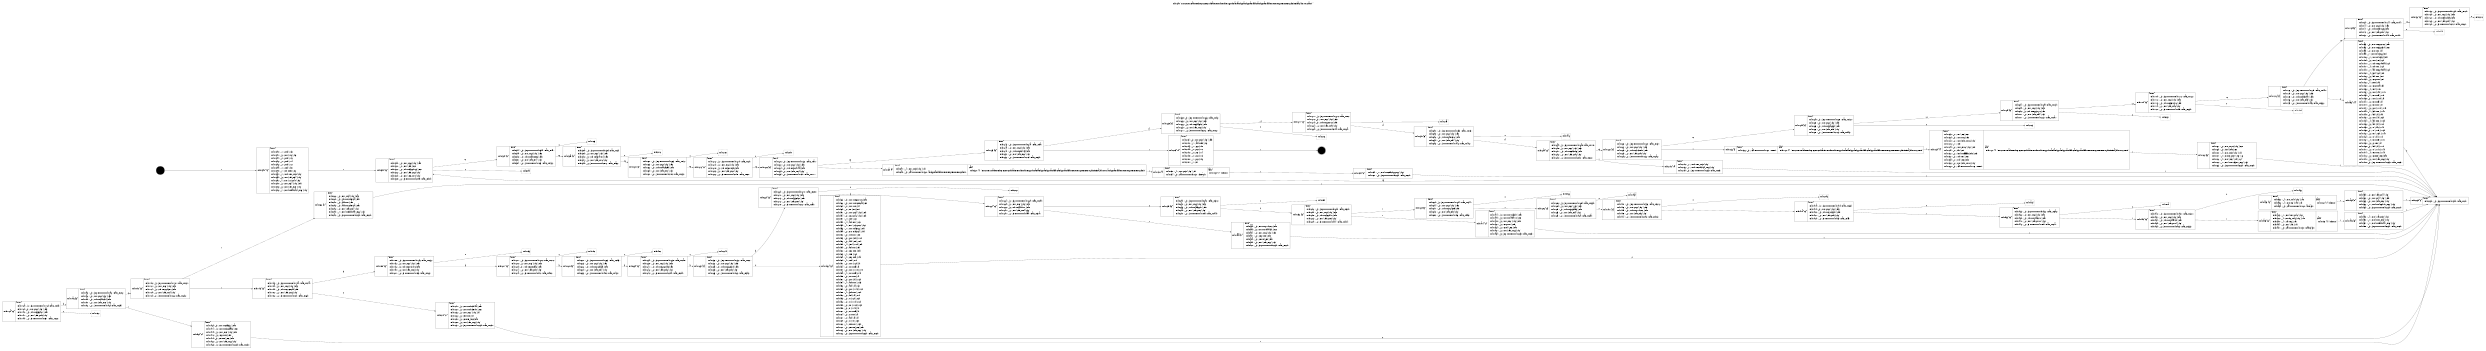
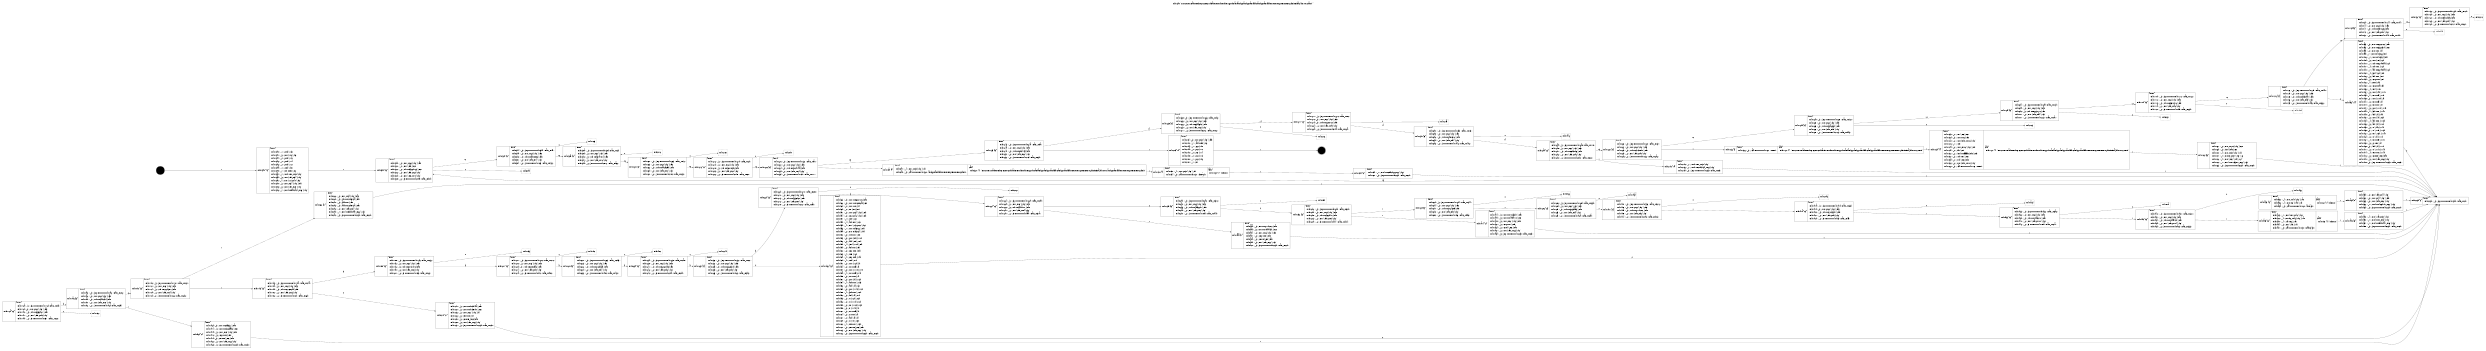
(636, 155) -> (637, 154)
